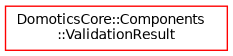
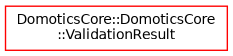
(116, 28) -> (116, 28)
